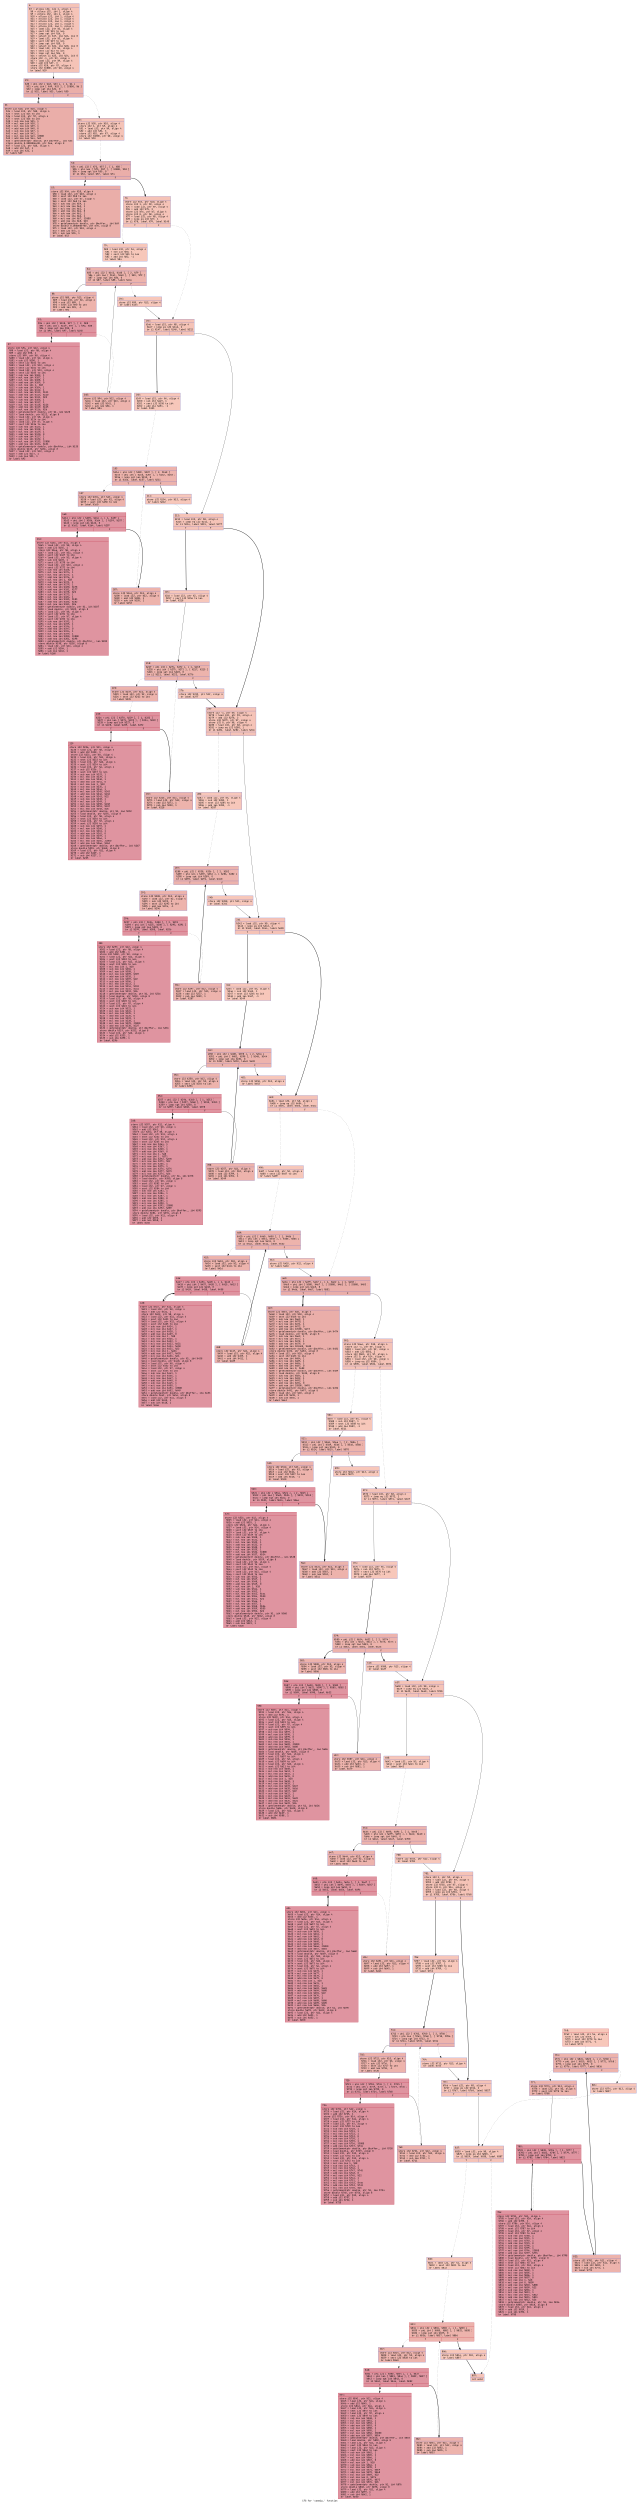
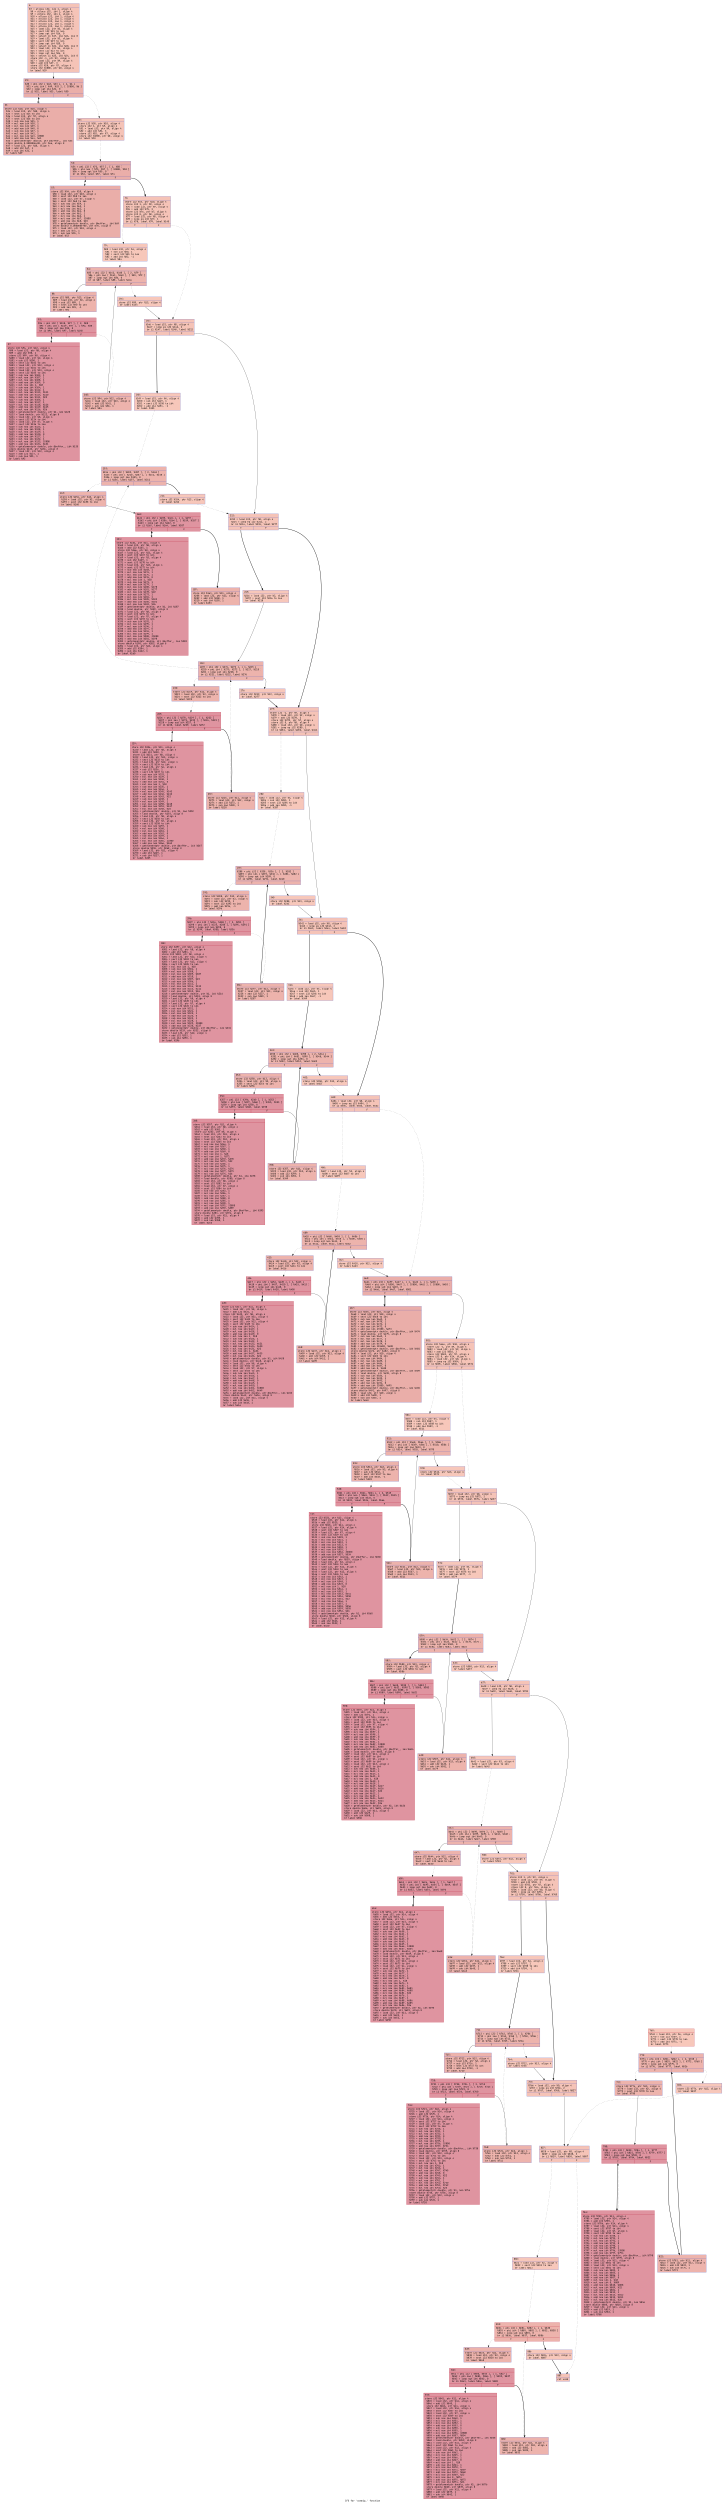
(140, 537) -> (95, 613)
